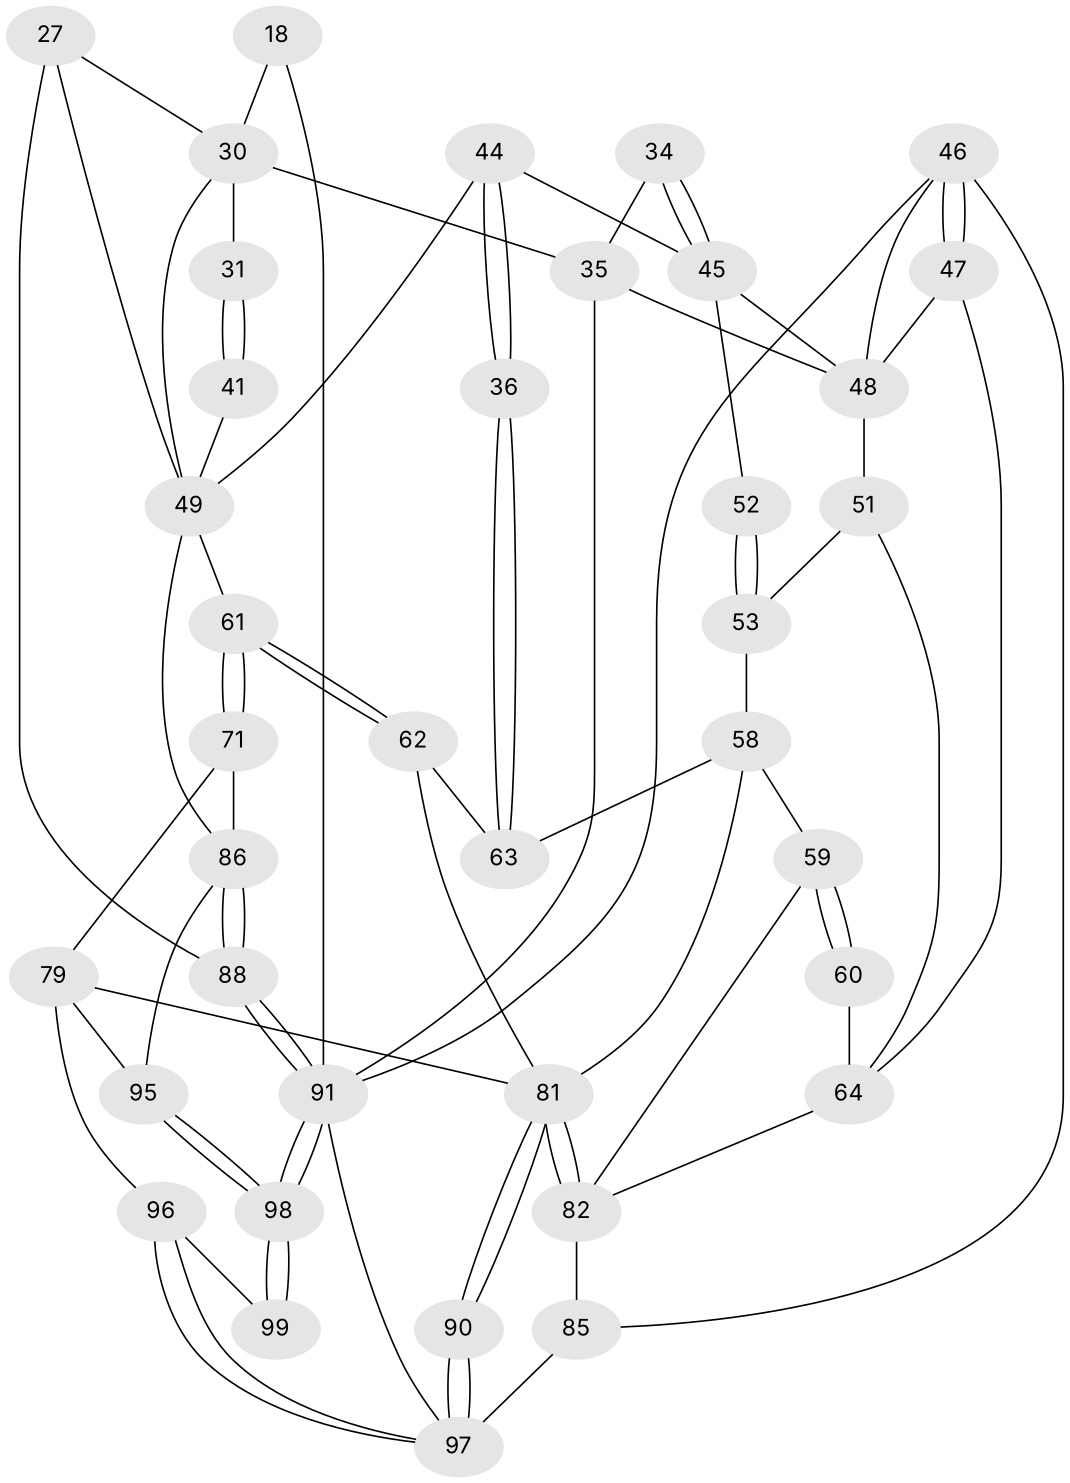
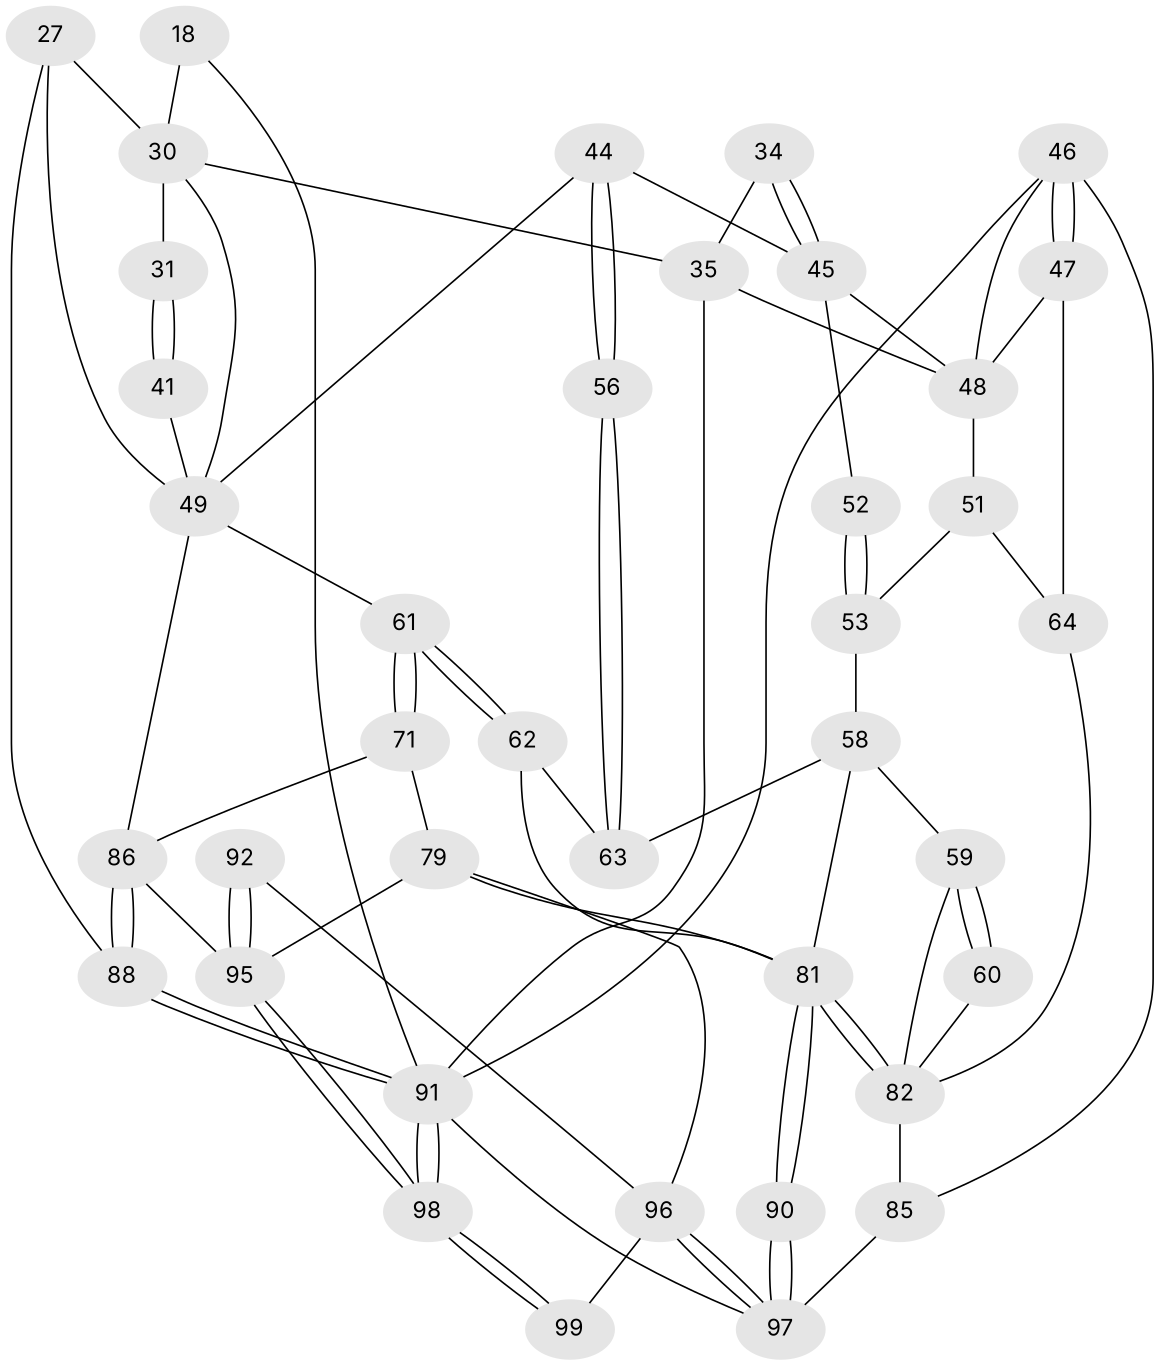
(505, 389) -> (608, 389)
none -> (240, 859)
(849, 1036) -> (944, 1036)
